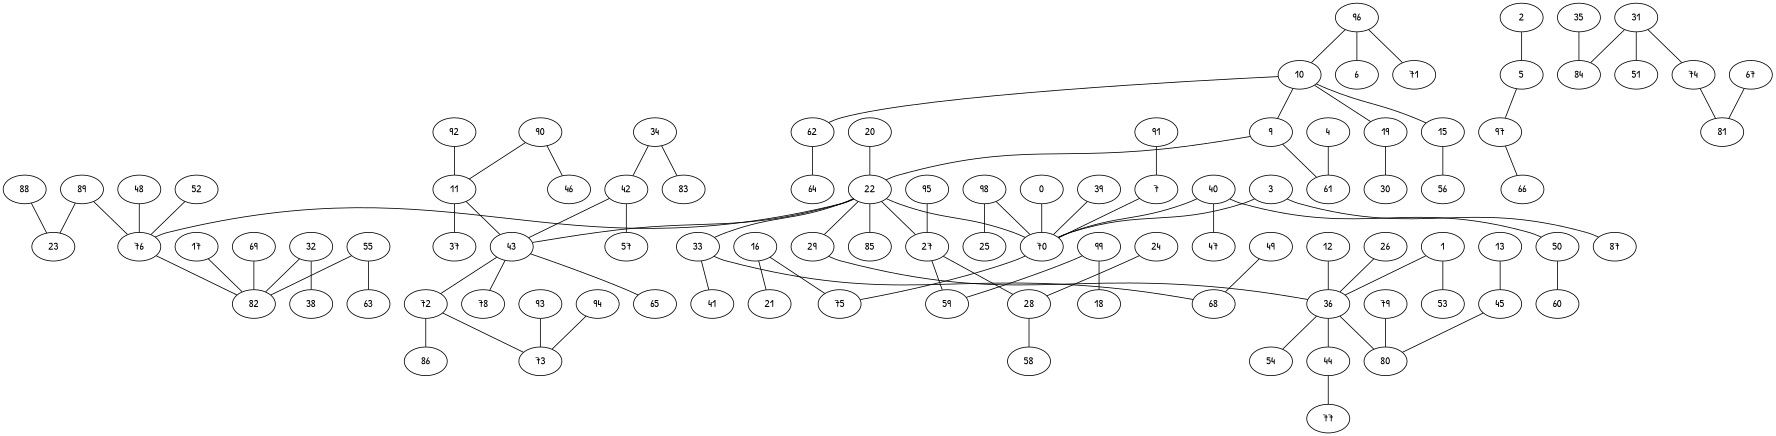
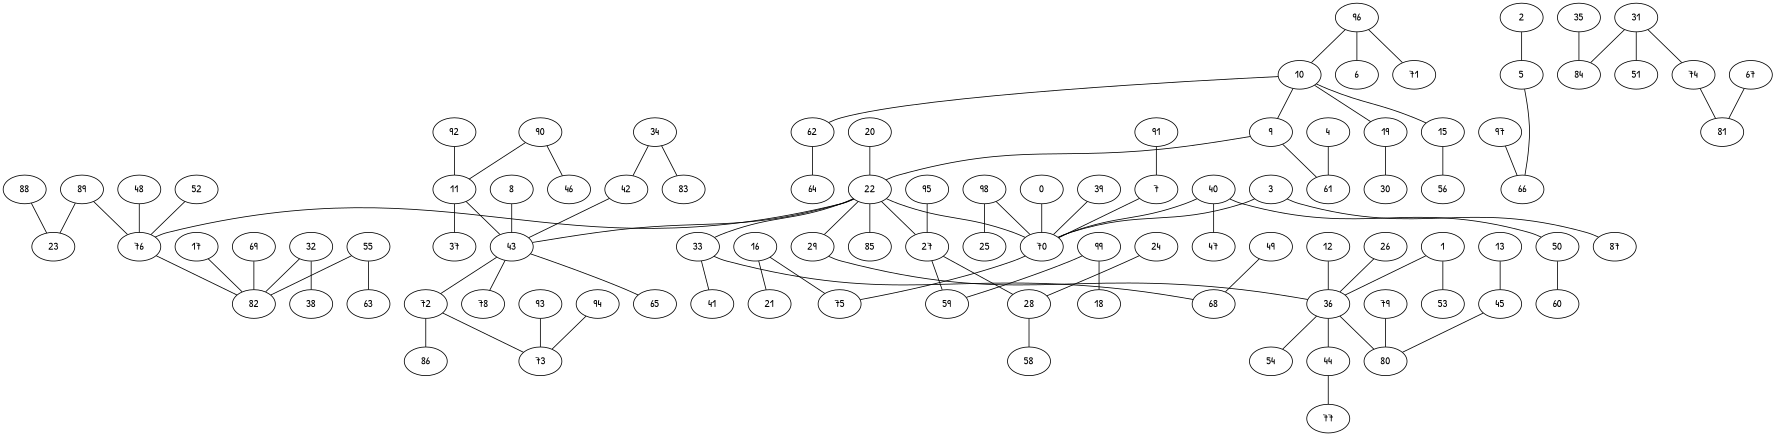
(1511, 103) -> (1530, 132)
none -> (512, 189)
(626, 247) -> none
